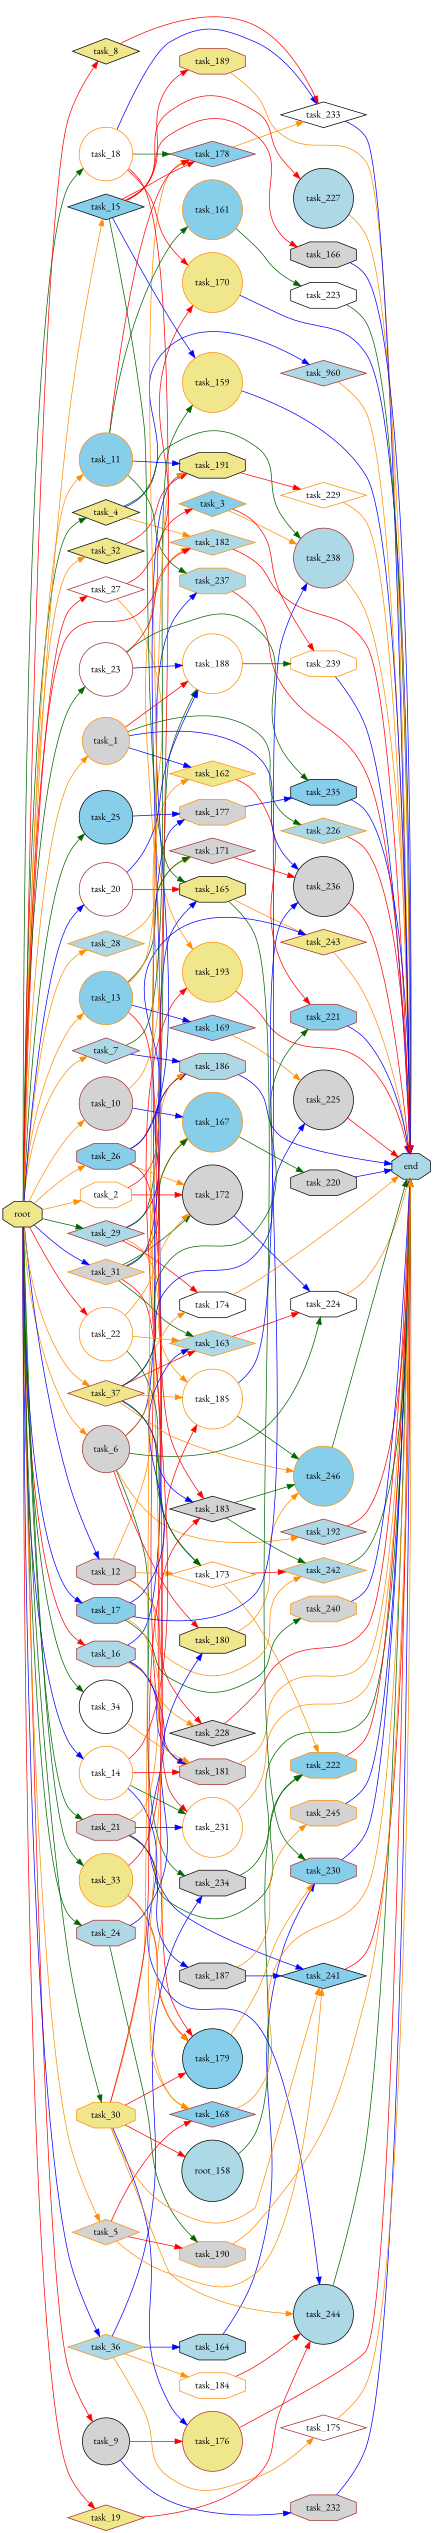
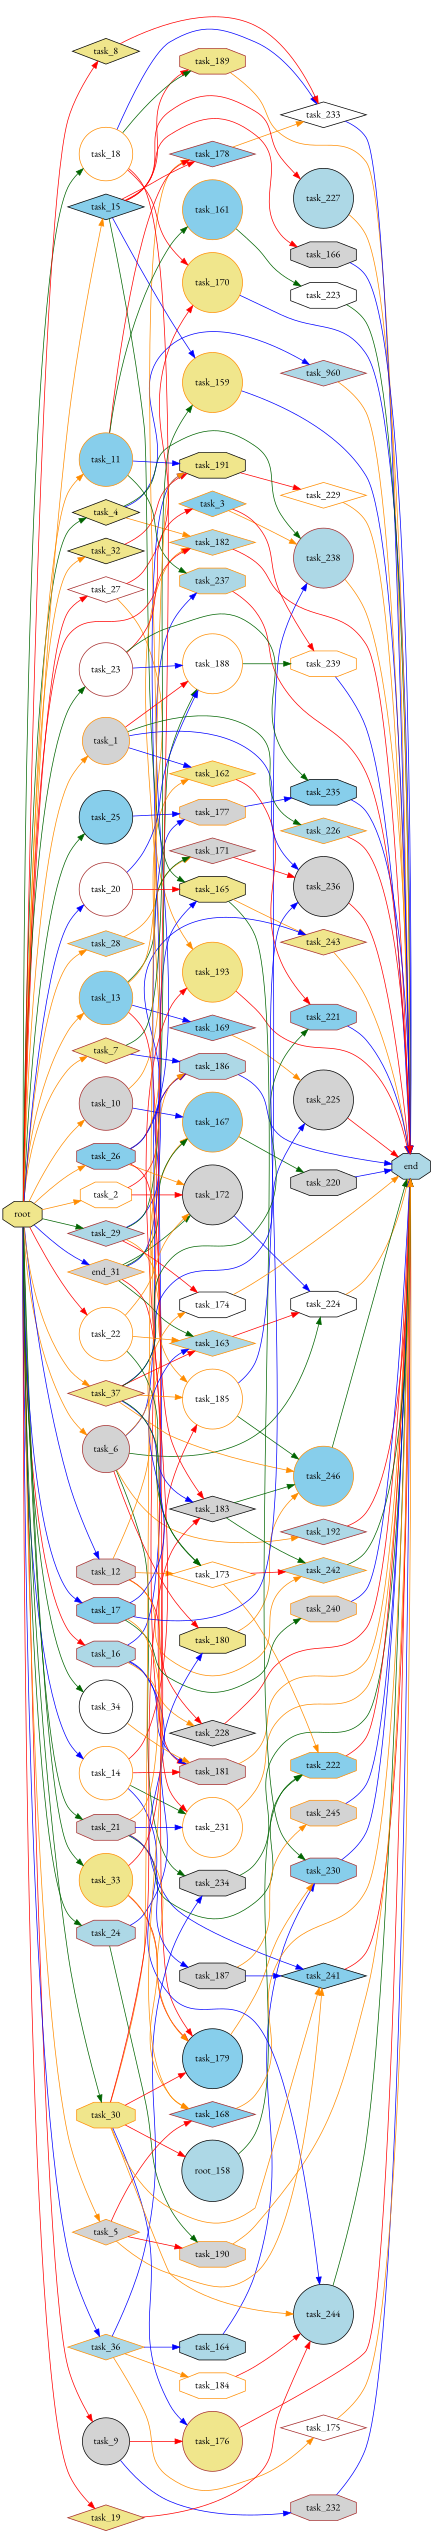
(148, 154) -> (151, 101)
(106, 1051) -> (106, 1051)
(106, 1272) -> (106, 1272)
